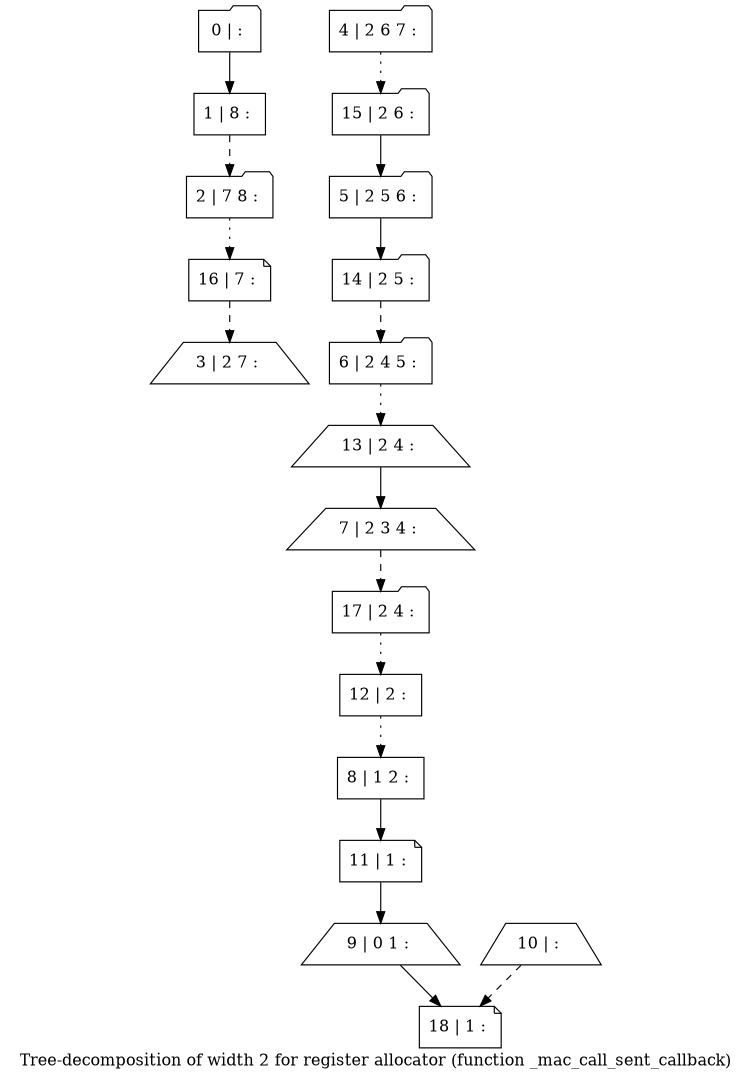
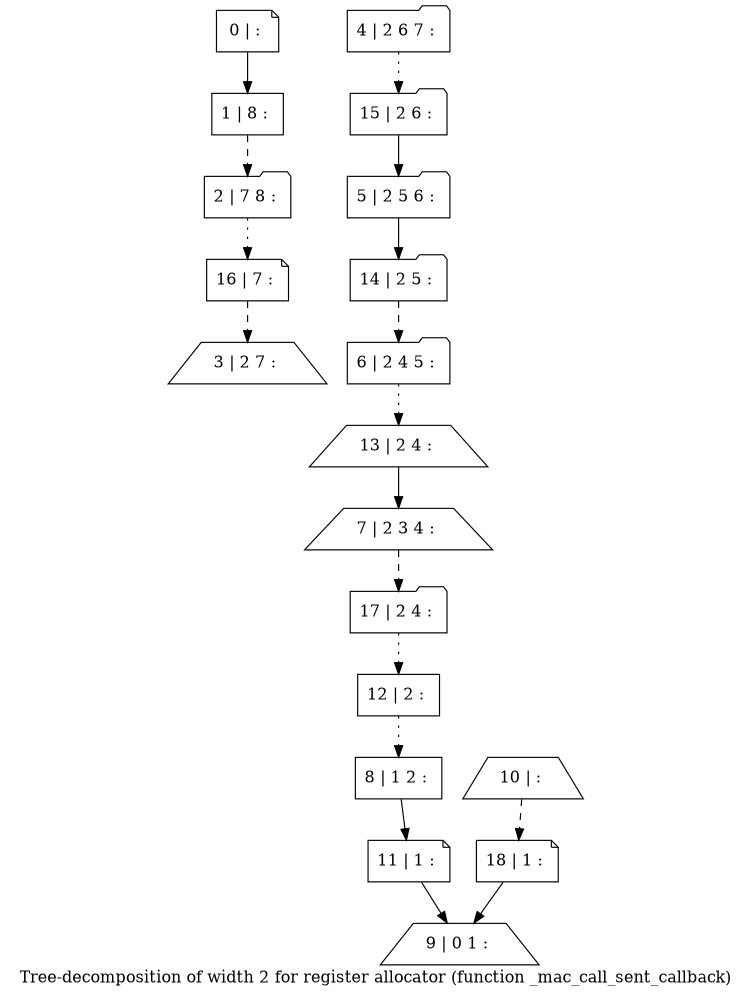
(230, 31) -> (248, 31)
(417, 982) -> (492, 898)
